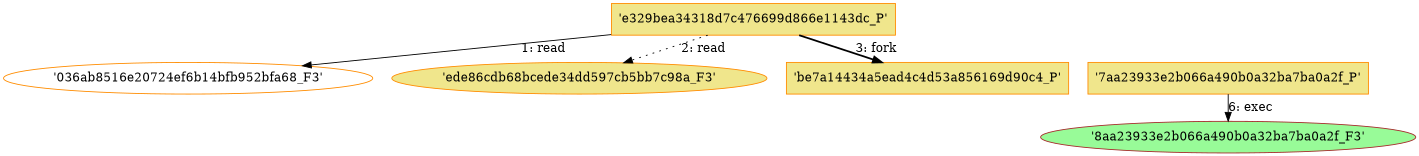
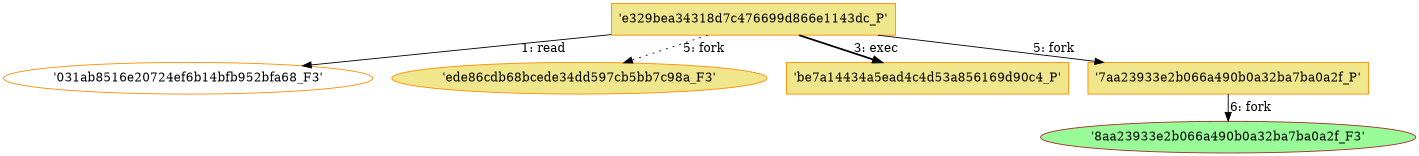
none -> (986, 48)
(704, 49) -> (704, 49)
(876, 49) -> (876, 49)
(188, 78) -> (188, 78)
(1251, 108) -> (1251, 108)
